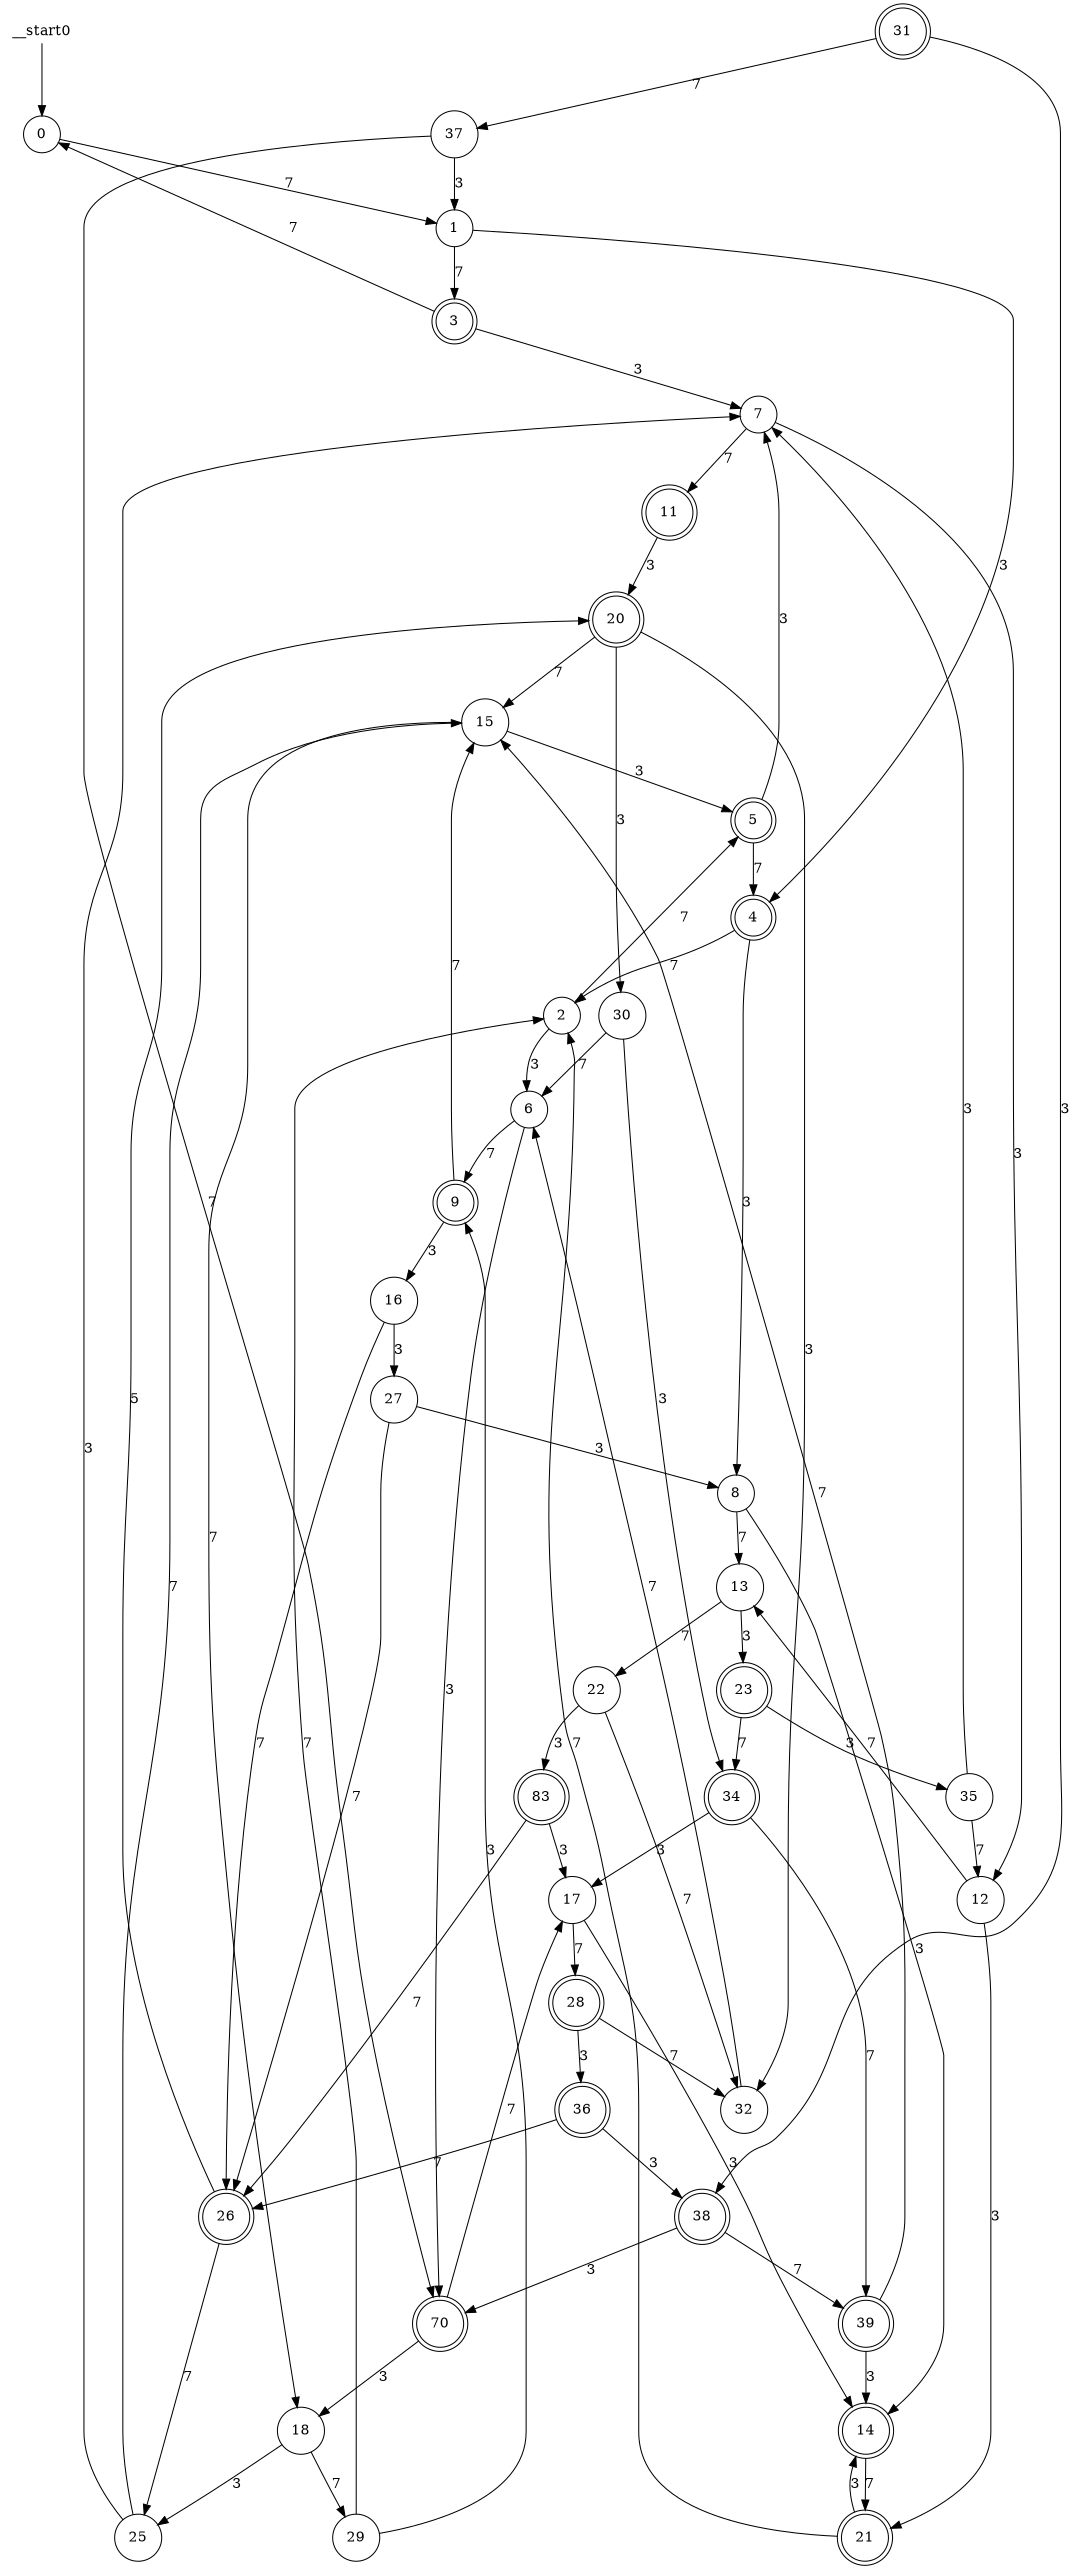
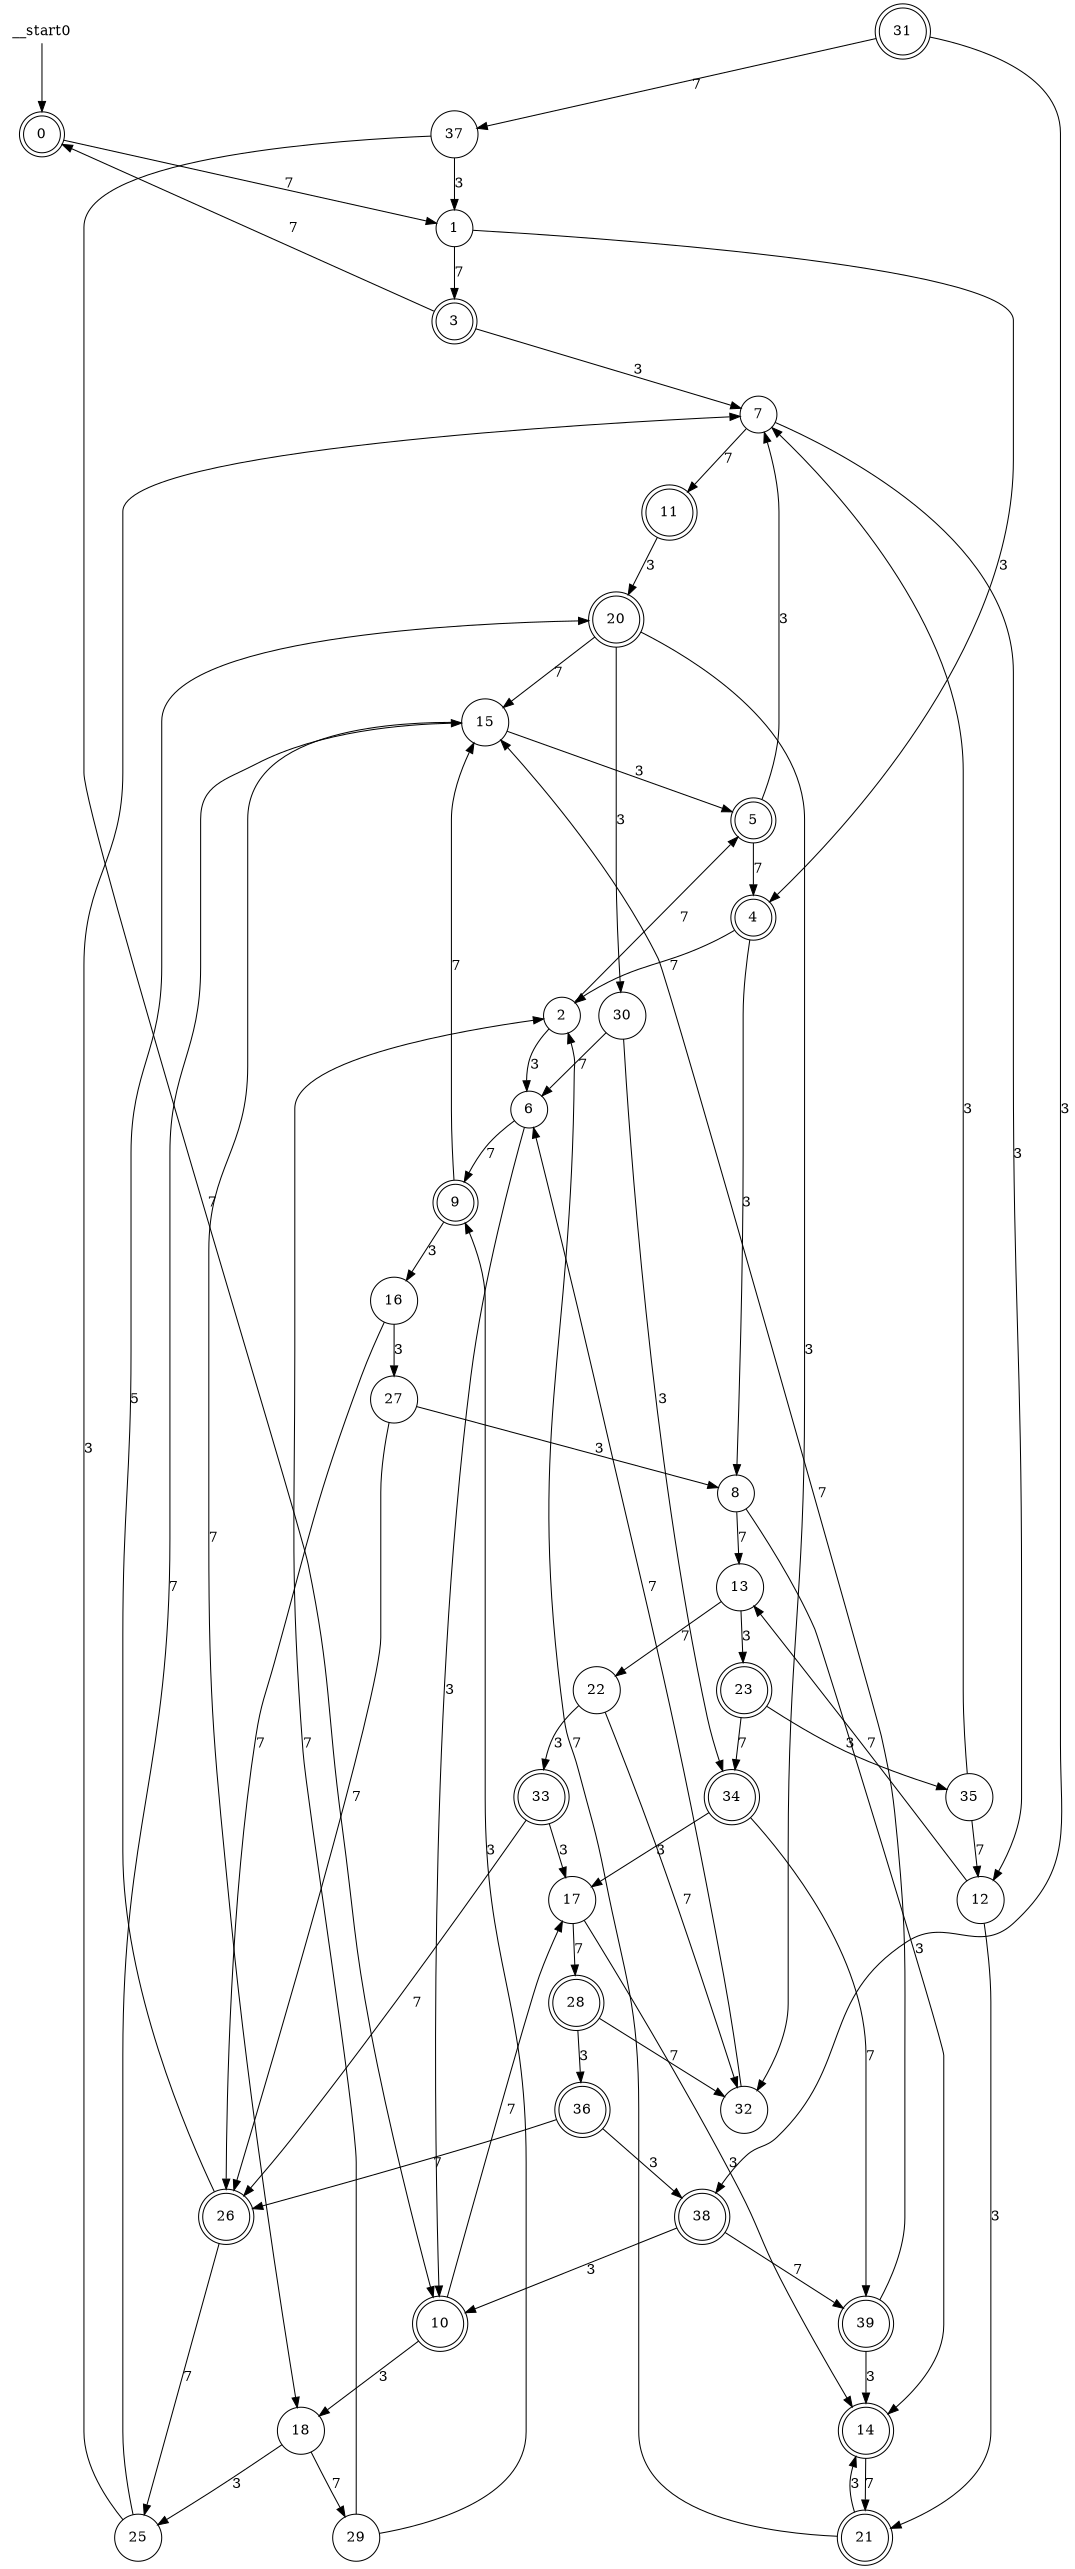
(42, 134) -> (42, 134)
(541, 1797) -> (541, 1797)
(440, 2324) -> (440, 2324)
